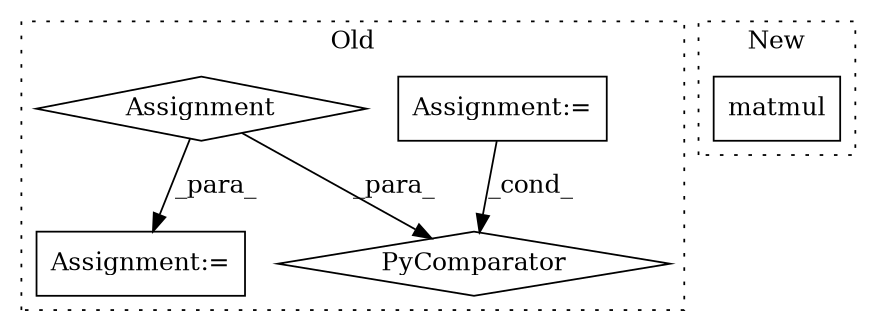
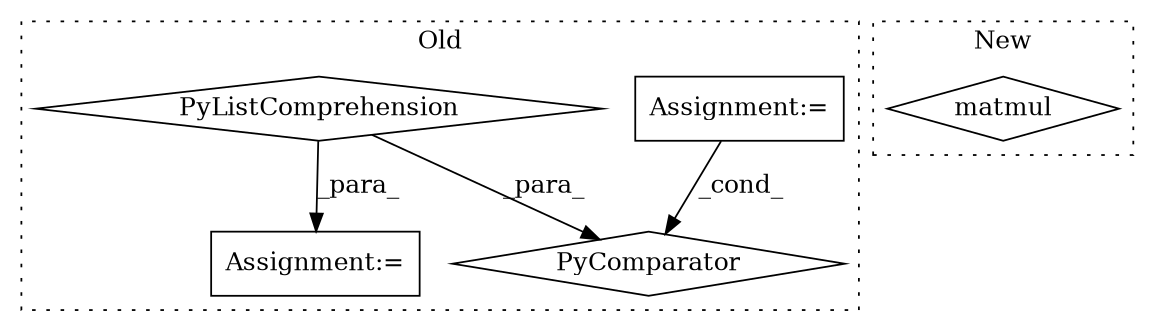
(201, 109) -> (319, 109)
(777, 109) -> (1003, 109)
